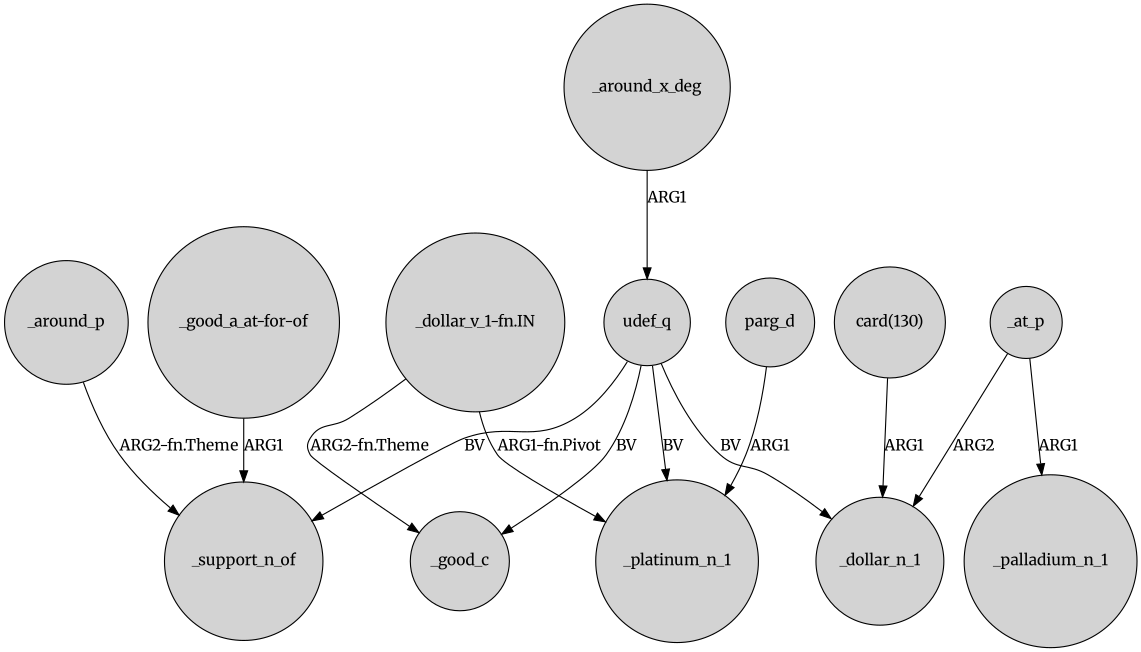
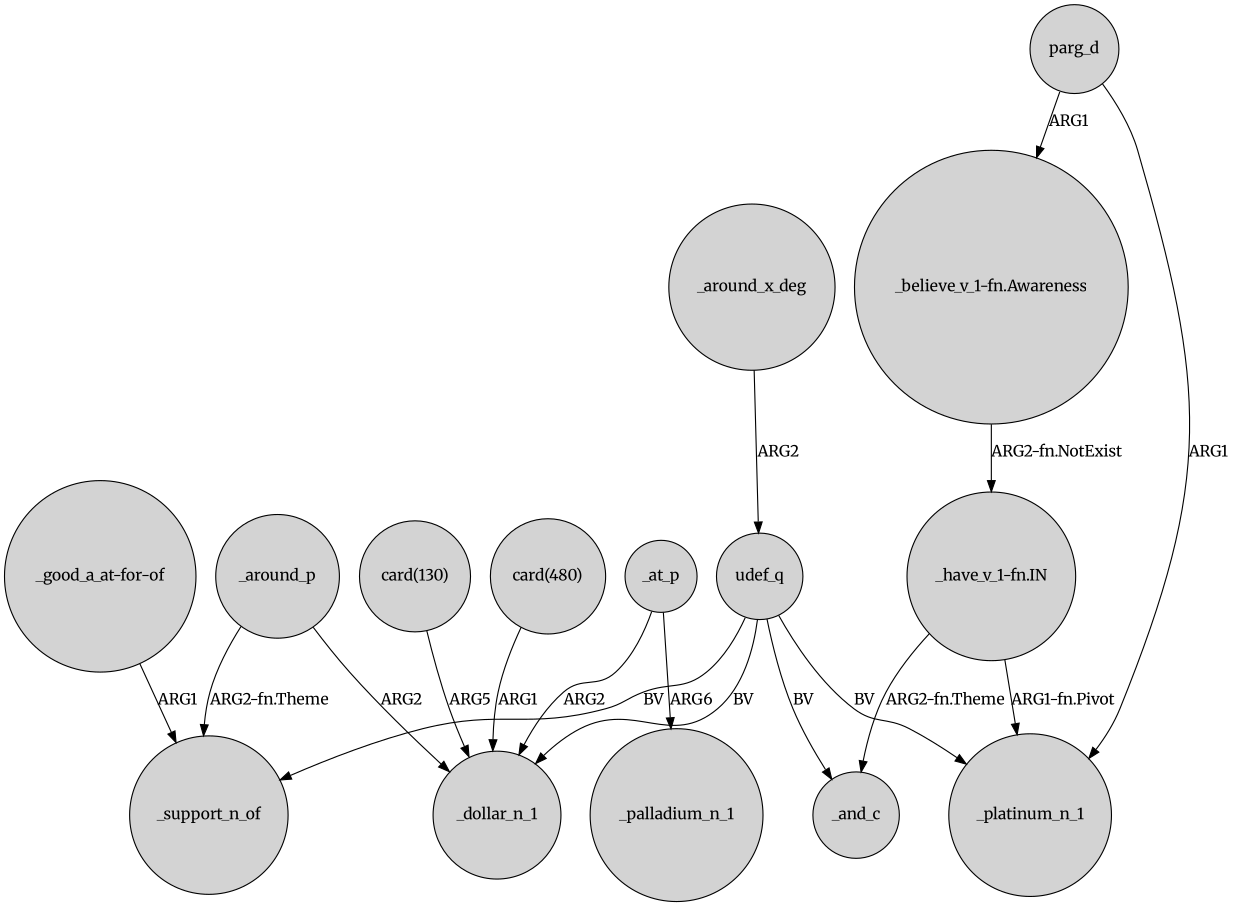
(667, 198) -> (779, 452)
none -> (991, 287)
(475, 322) -> (991, 576)
(904, 447) -> (470, 700)
(1058, 447) -> (692, 700)
(460, 561) -> (856, 815)
none -> (548, 576)
none -> (374, 699)
